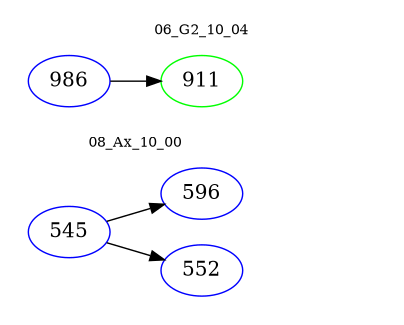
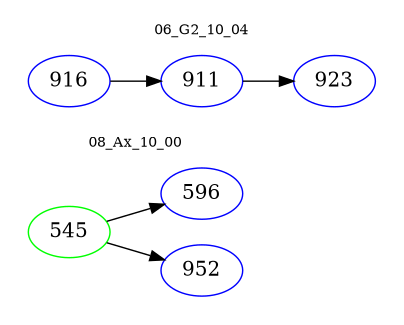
(69, 81) -> (69, 81)
(202, 81) -> (202, 81)
none -> (335, 81)
(69, 232) -> (69, 232)
(202, 270) -> (202, 270)
